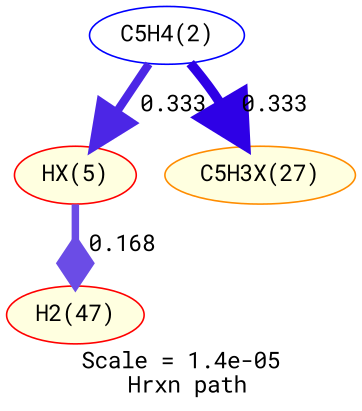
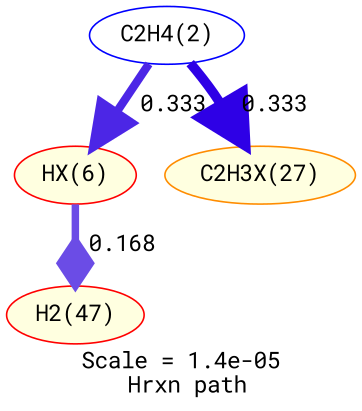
(167, 35) -> (167, 35)
(75, 175) -> (75, 175)
(260, 175) -> (260, 175)
